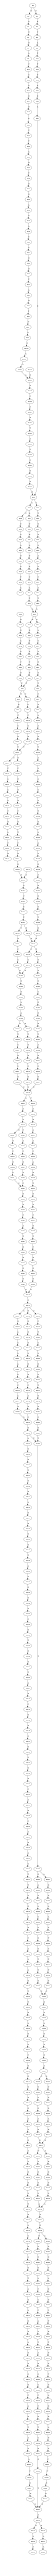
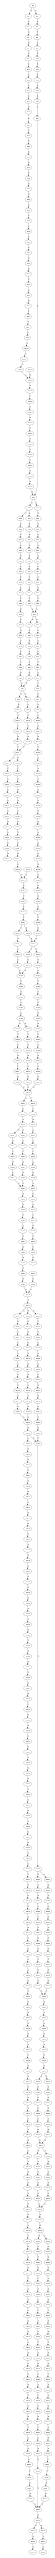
none -> (20, 604)
(33, 1268) -> none
